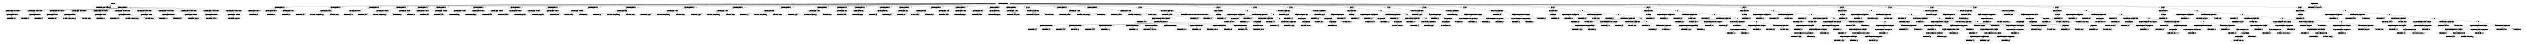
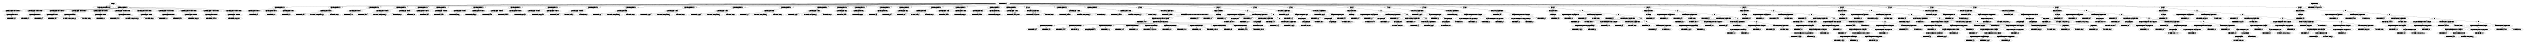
(113, 4) -> (113, 4)
(1003, 4) -> (1003, 4)
(103, 7) -> (103, 7)
(1161, 18) -> (1161, 18)
(1161, 22) -> (1161, 22)
(1347, 22) -> (1347, 22)
(1332, 26) -> none
(1090, 29) -> (1090, 29)
none -> (1119, 29)
none -> (1167, 29)
(2173, 33) -> (2173, 33)
(2418, 33) -> (2418, 33)
